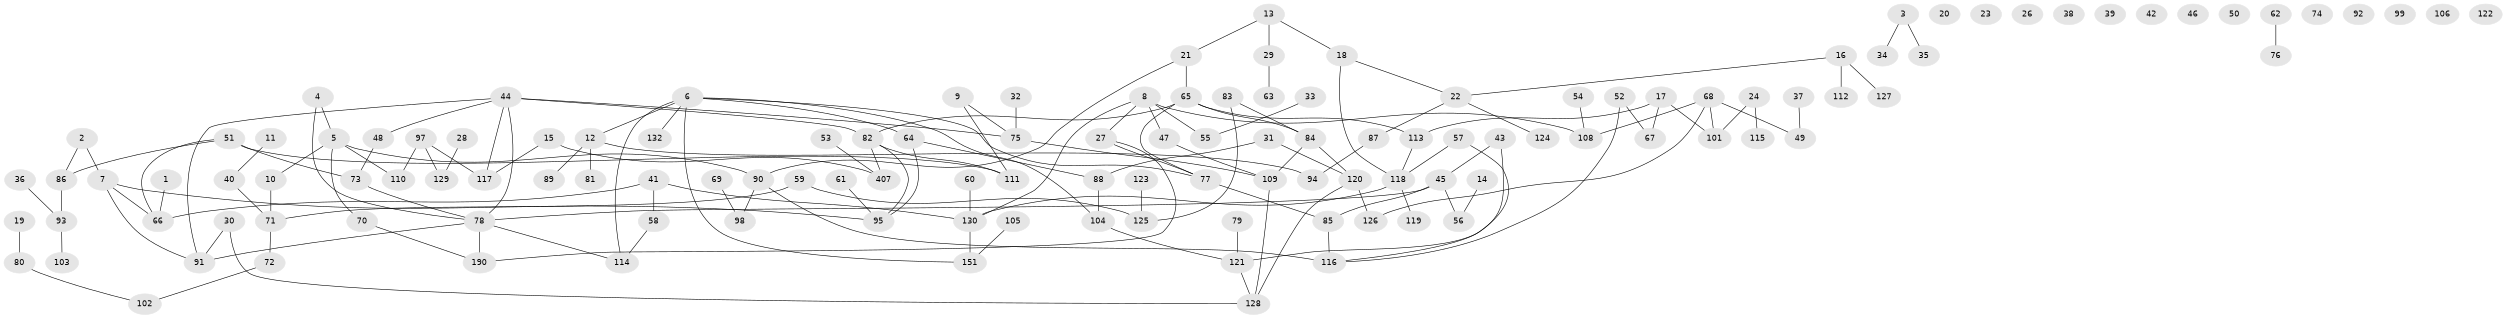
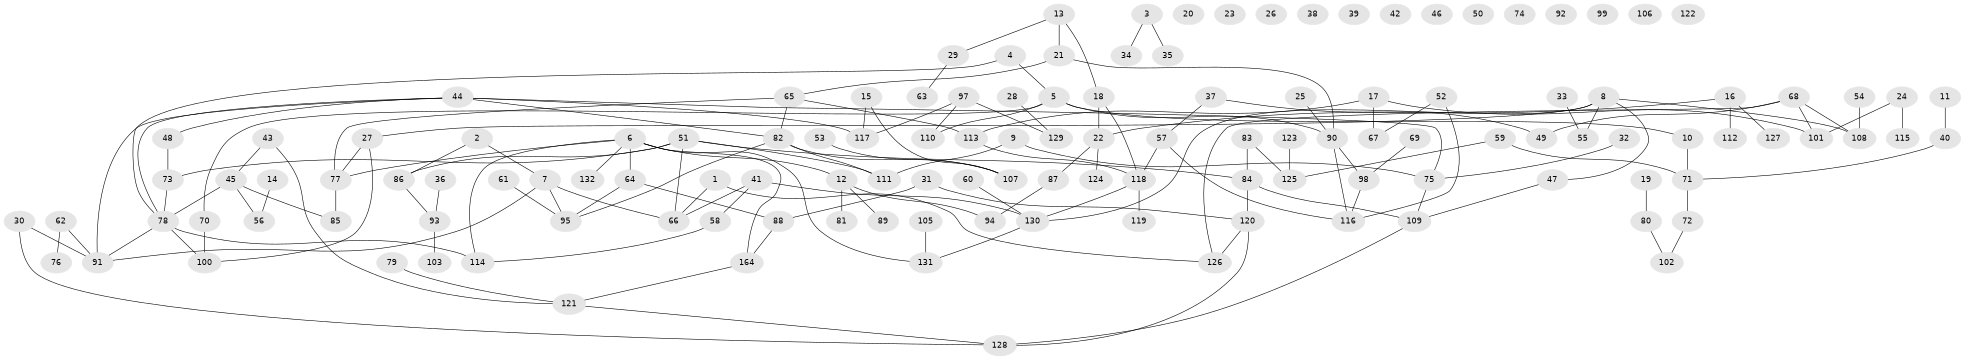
none -> (1301, 97)
none -> (1186, 118)
(1248, 118) -> (979, 160)
(884, 180) -> (1011, 180)
(1098, 221) -> (747, 263)
none -> (961, 224)
none -> (79, 242)
(1329, 242) -> (1356, 201)
(480, 263) -> (205, 263)
(970, 263) -> (926, 263)
